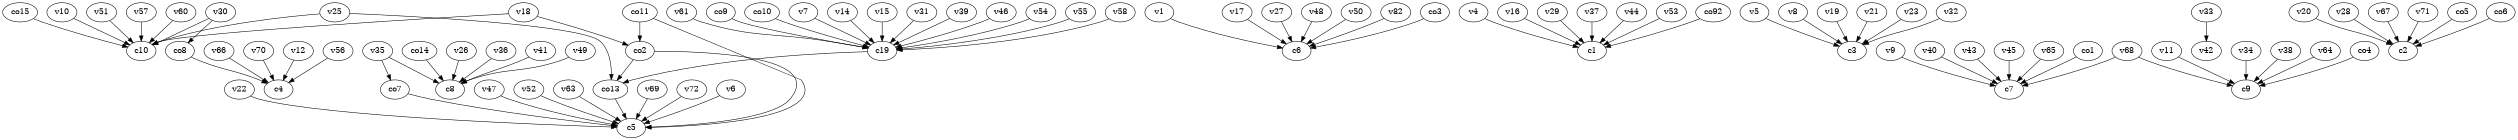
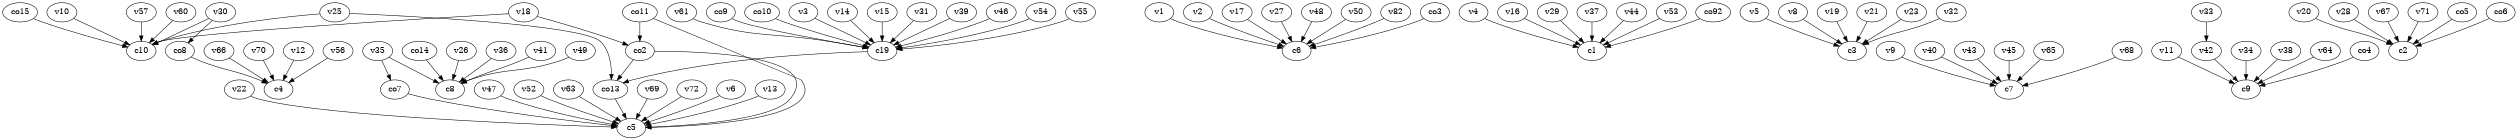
(102, 12) -> none
(803, 12) -> (803, 12)
(1120, 12) -> none
none -> (1198, 12)
(2088, 51) -> none
(2182, 72) -> (2224, 68)
none -> (770, 90)
